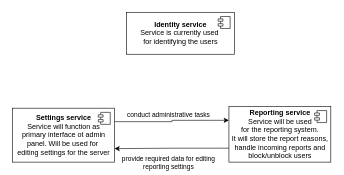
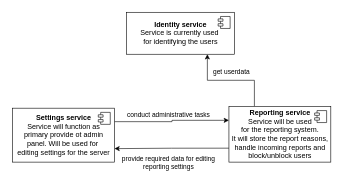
none -> (254, 92)
(64, 135) -> (64, 135)
